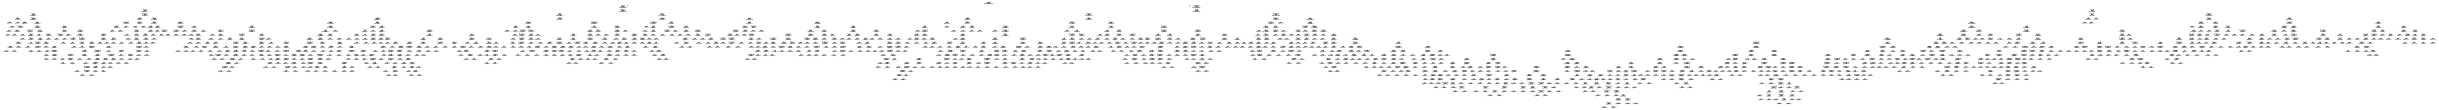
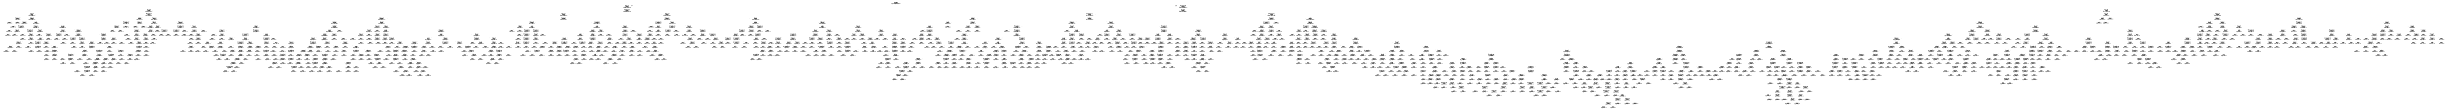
(972, 31) -> none
(538, 39) -> none
(1693, 59) -> none
none -> (1737, 71)
